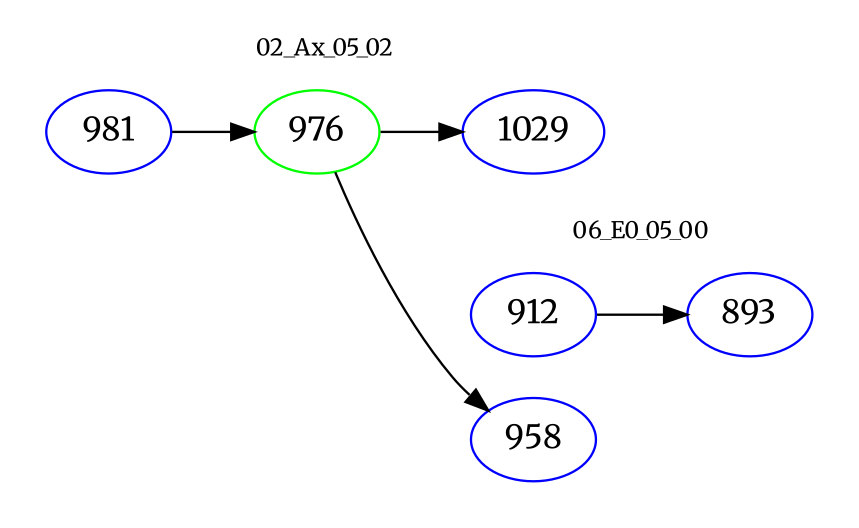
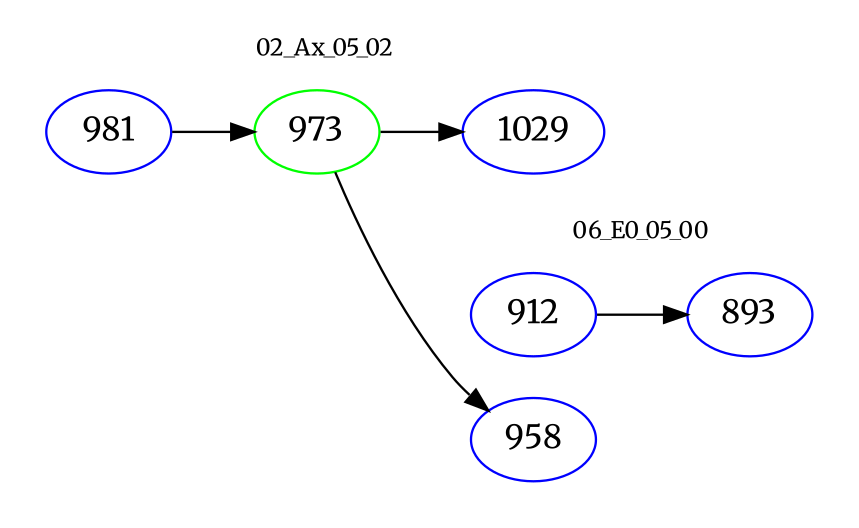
(317, 132) -> (317, 132)
